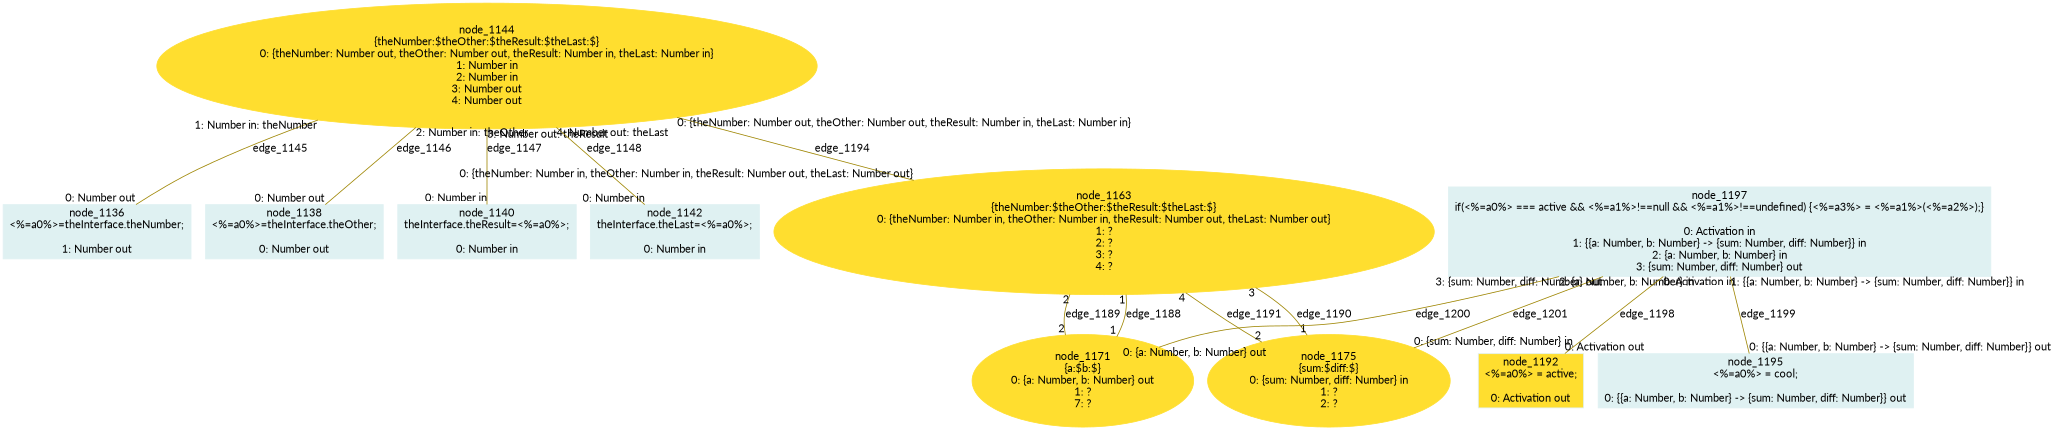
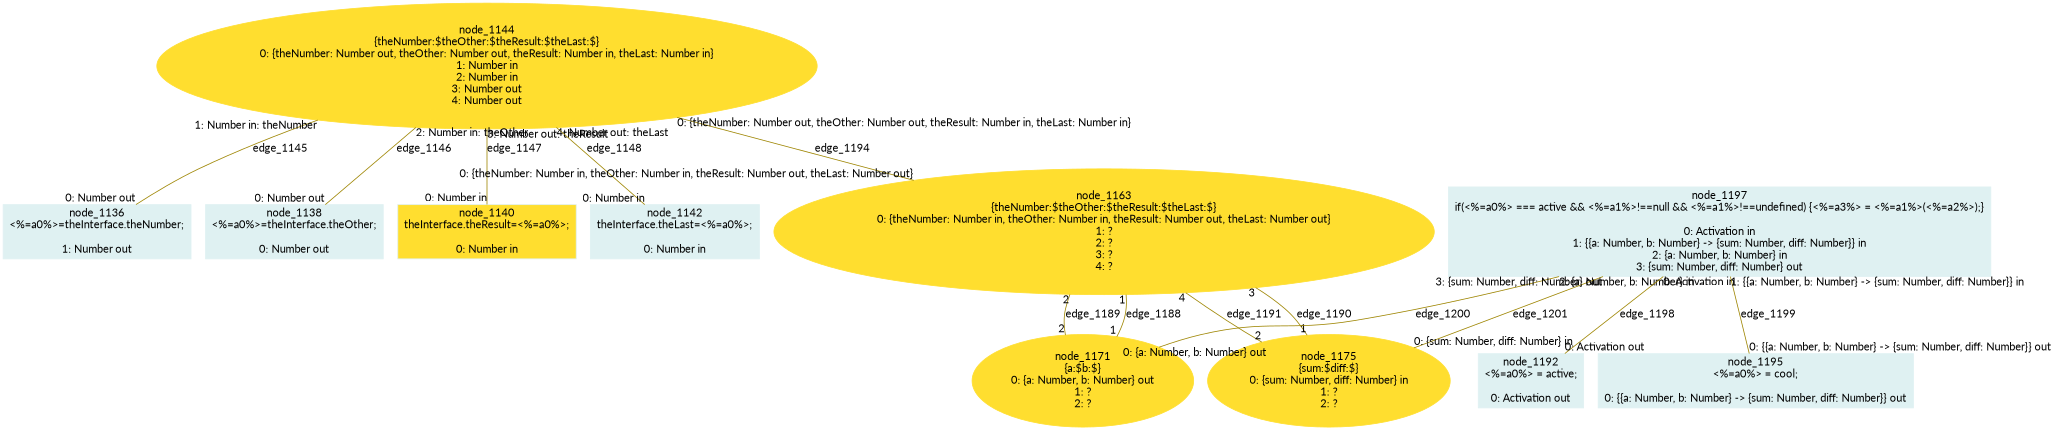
(487, 232) -> (487, 232)
(1083, 381) -> (1083, 381)
(1531, 381) -> (1531, 381)
